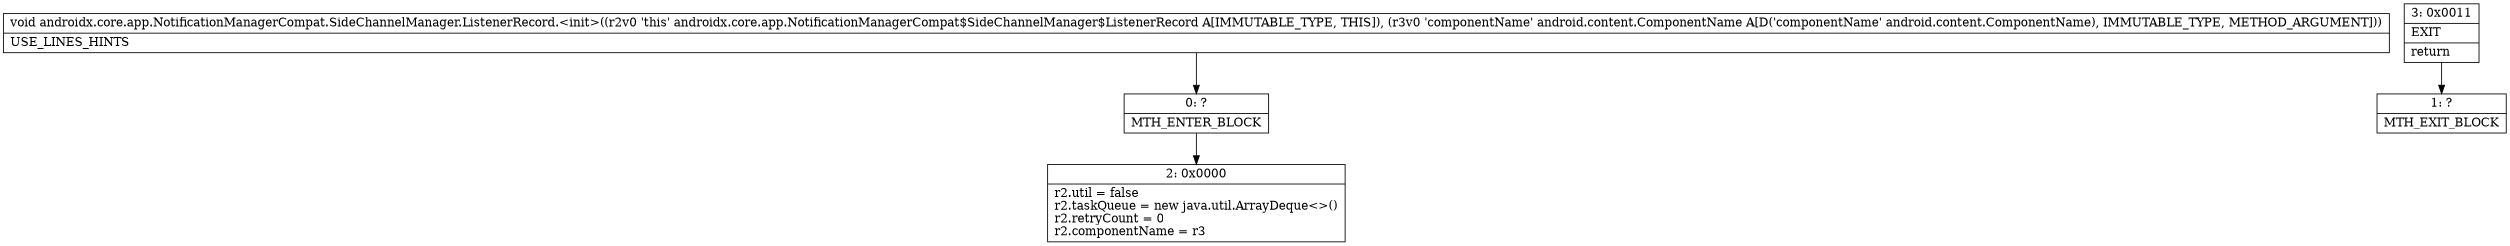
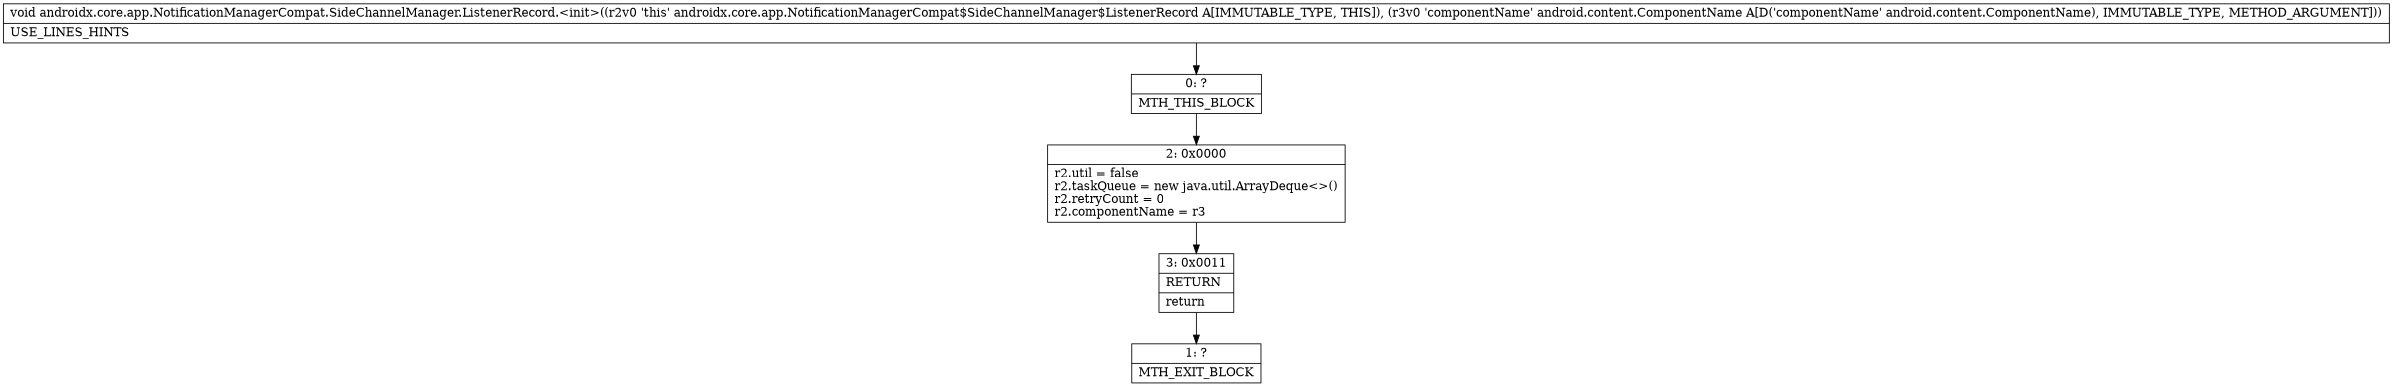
(2426, 33) -> (1193, 283)
(1196, 123) -> (1196, 103)
none -> (1196, 234)
